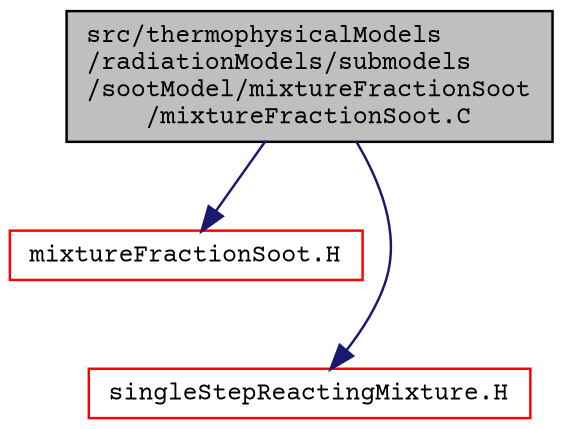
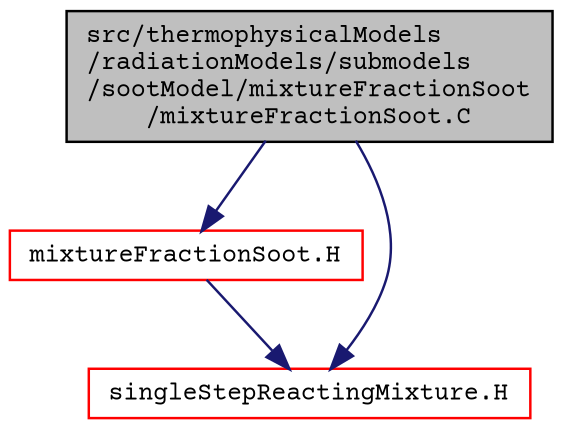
none -> (239, 315)
